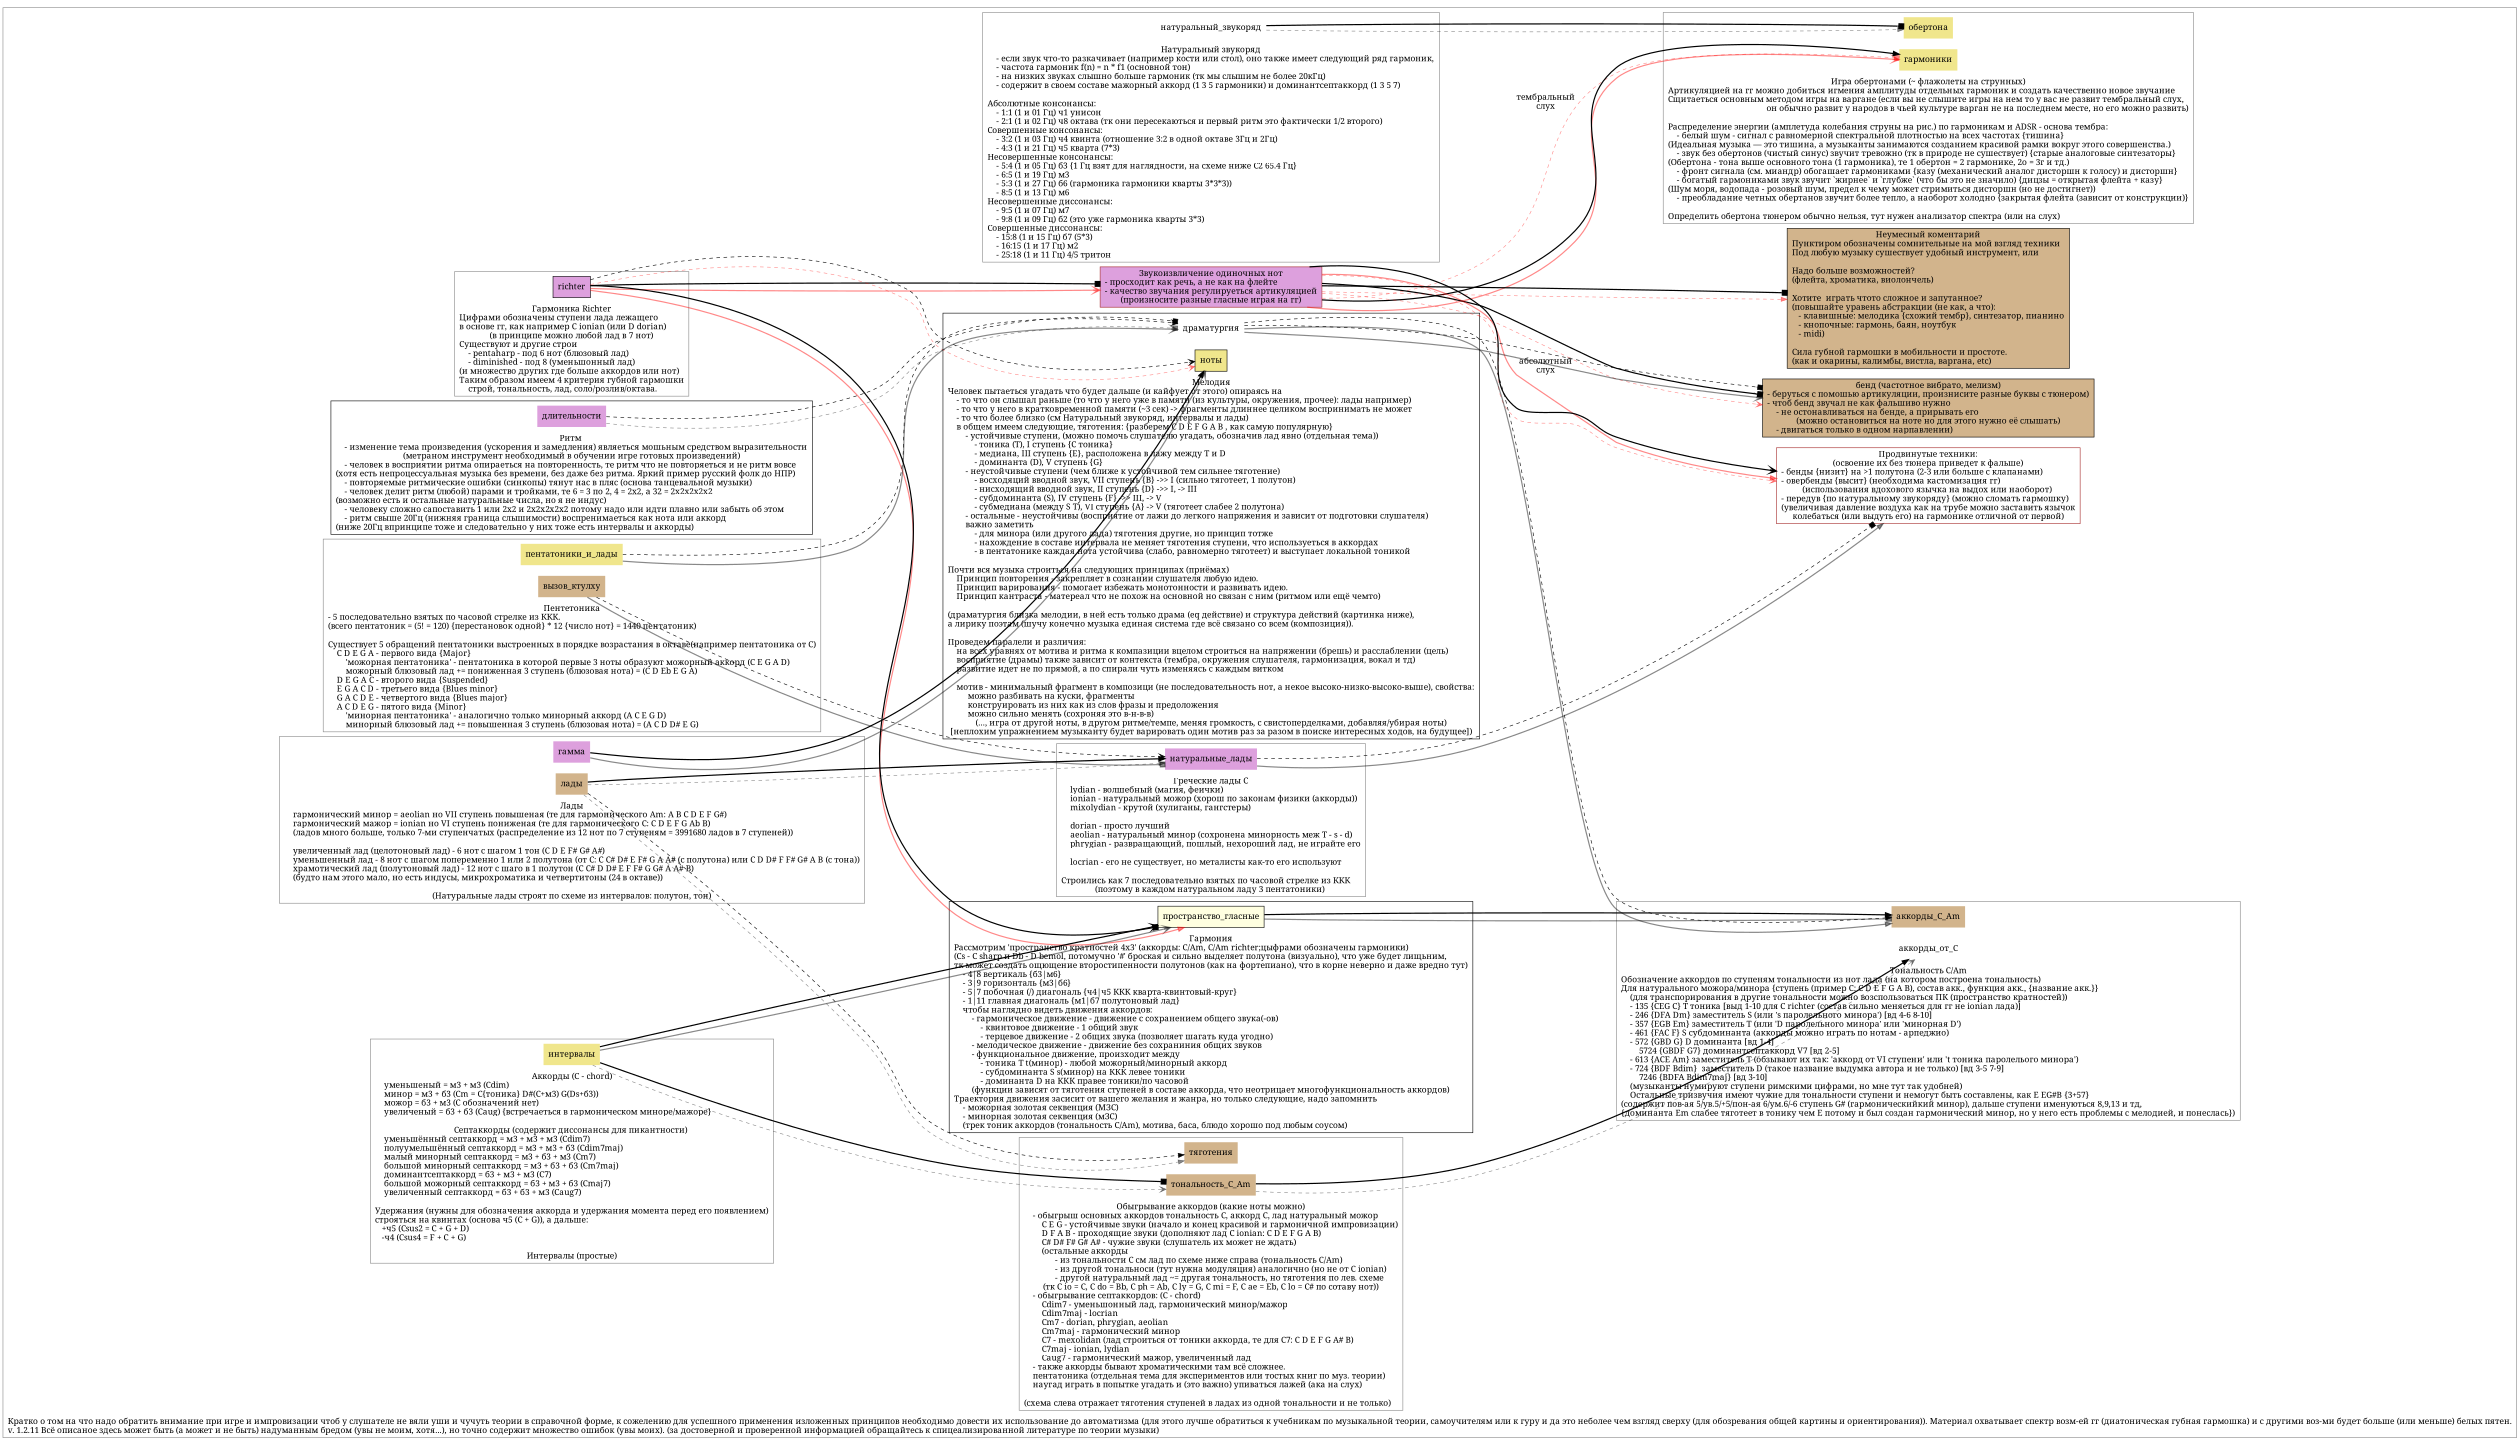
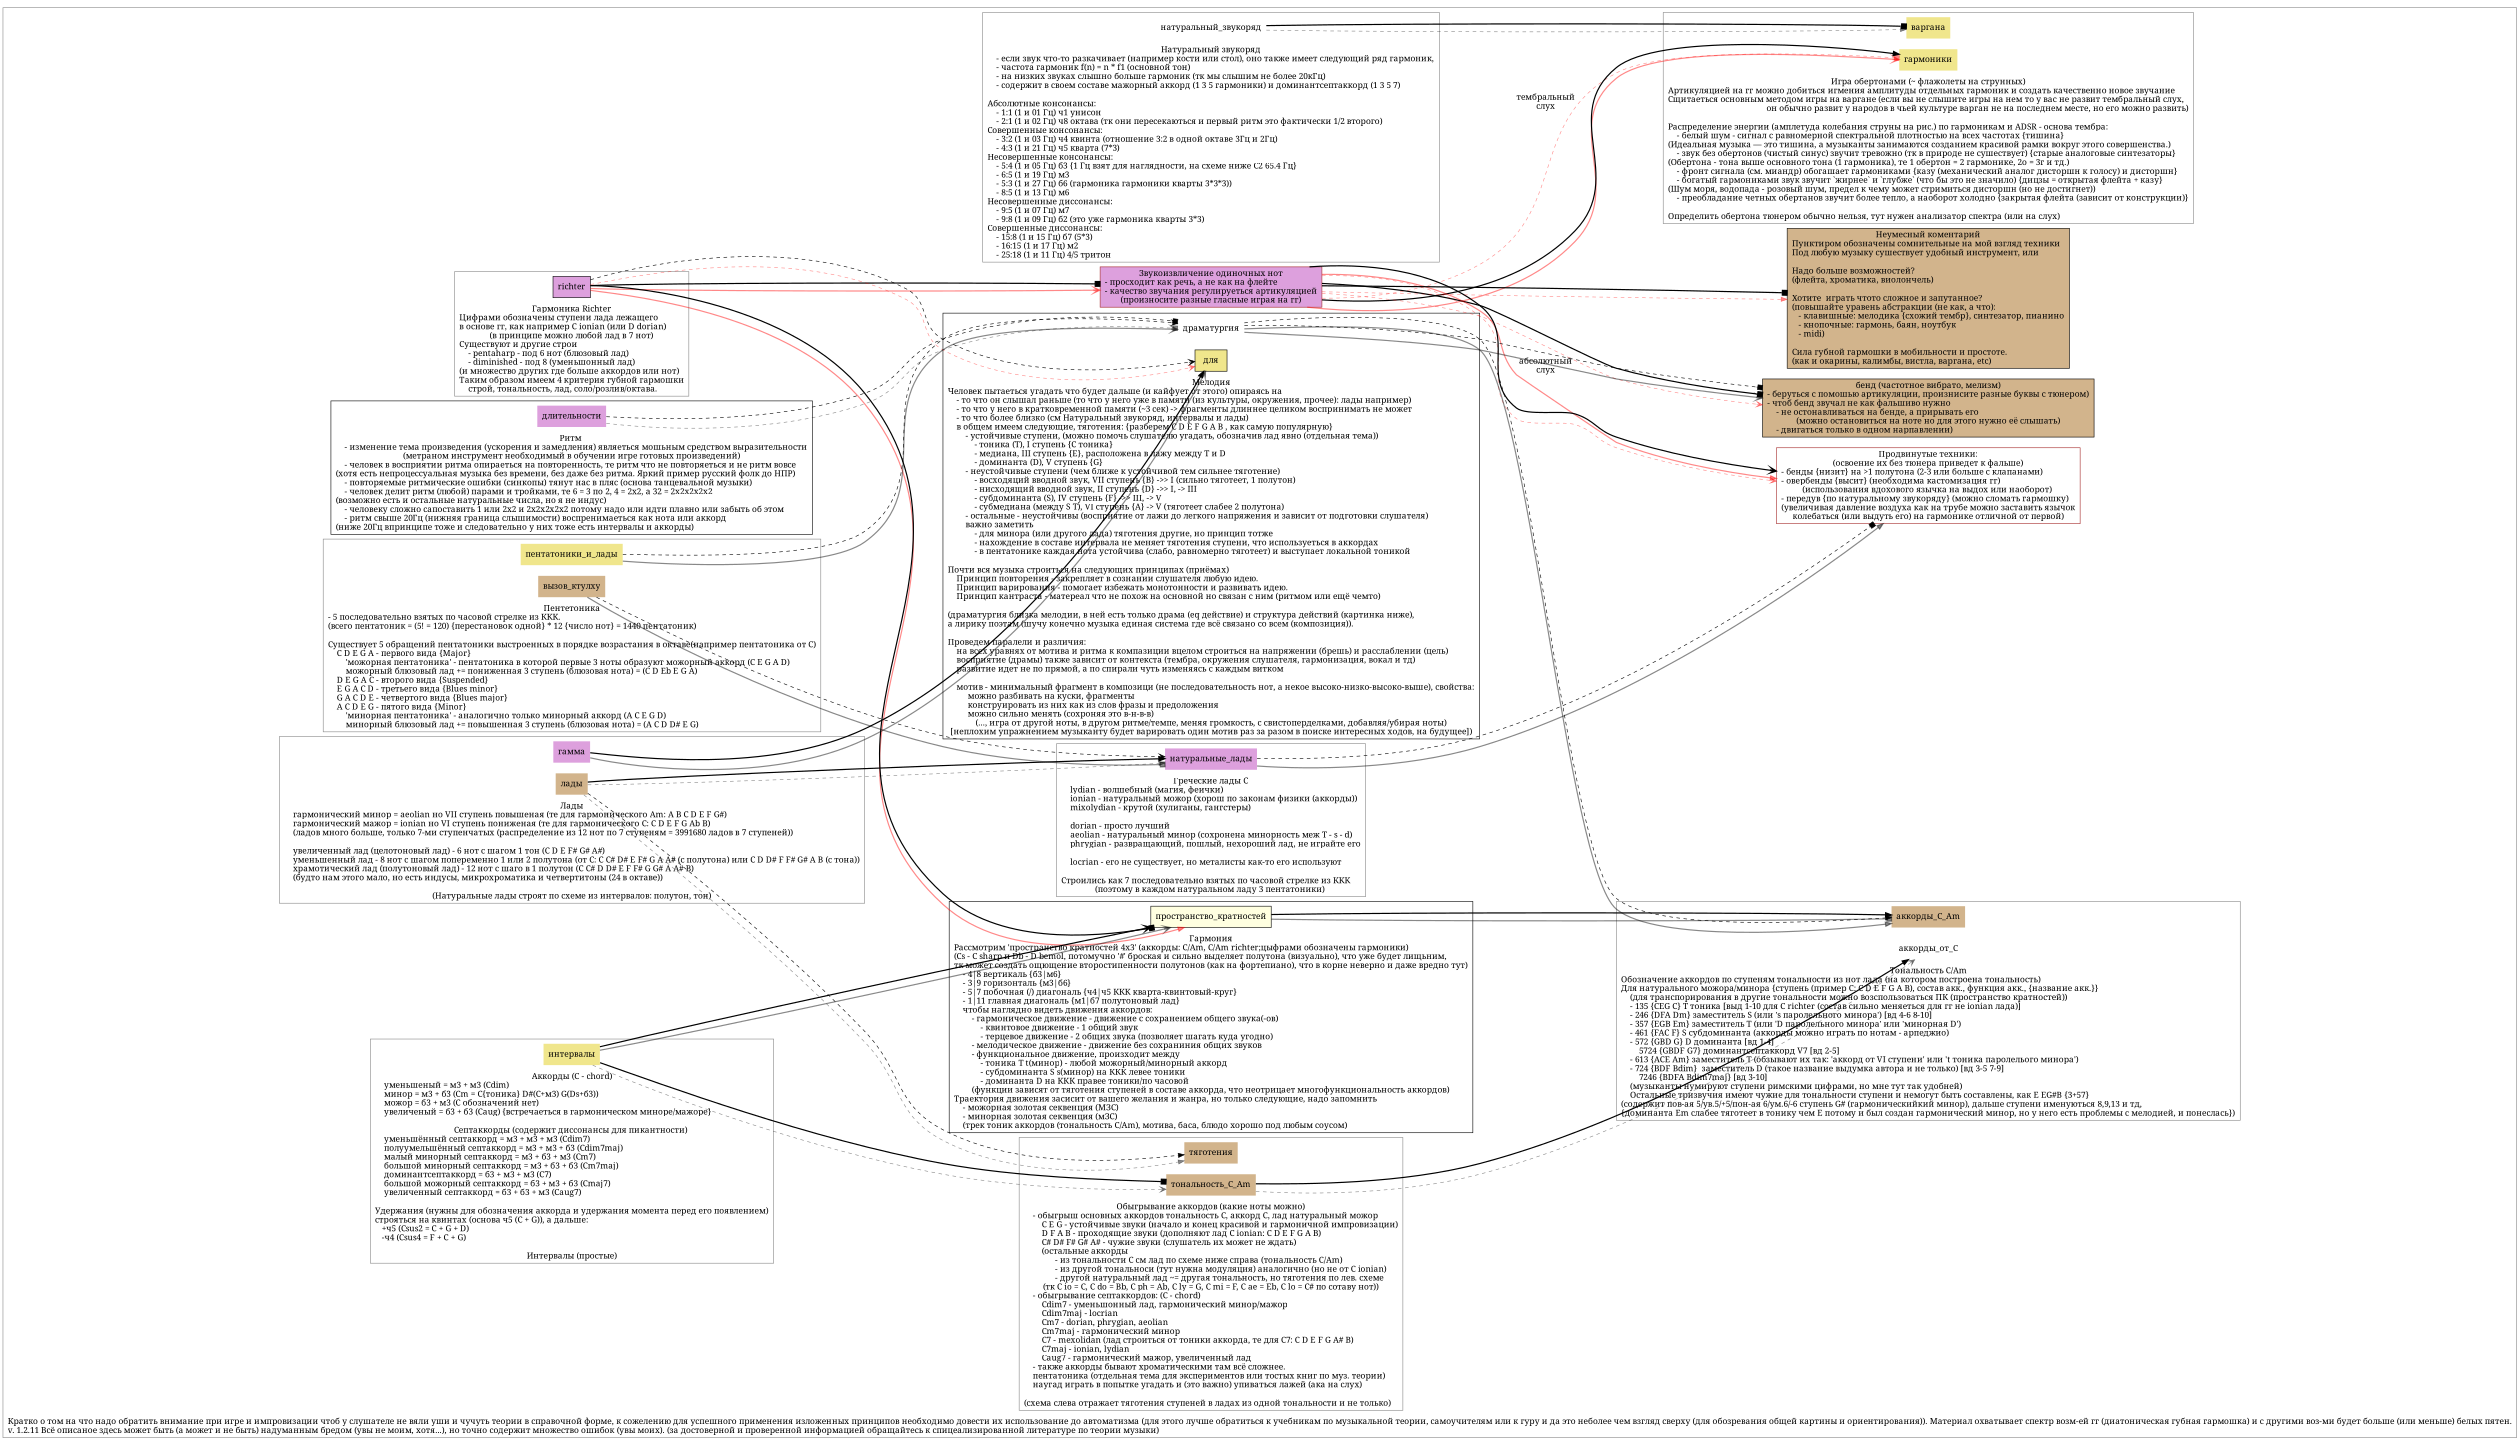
(1928, 28) -> (1928, 28)
(1211, 361) -> (1211, 361)
(1211, 917) -> (1211, 917)
